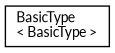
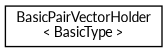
(57, 26) -> (84, 26)
